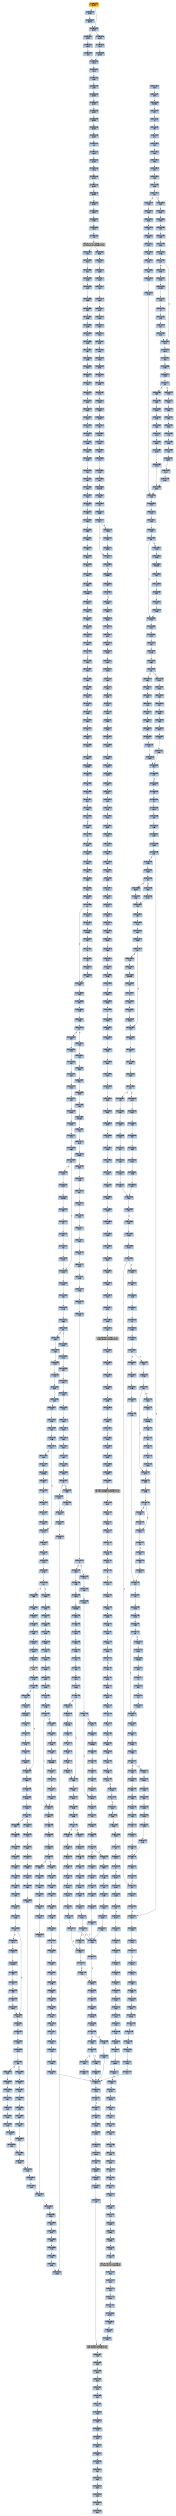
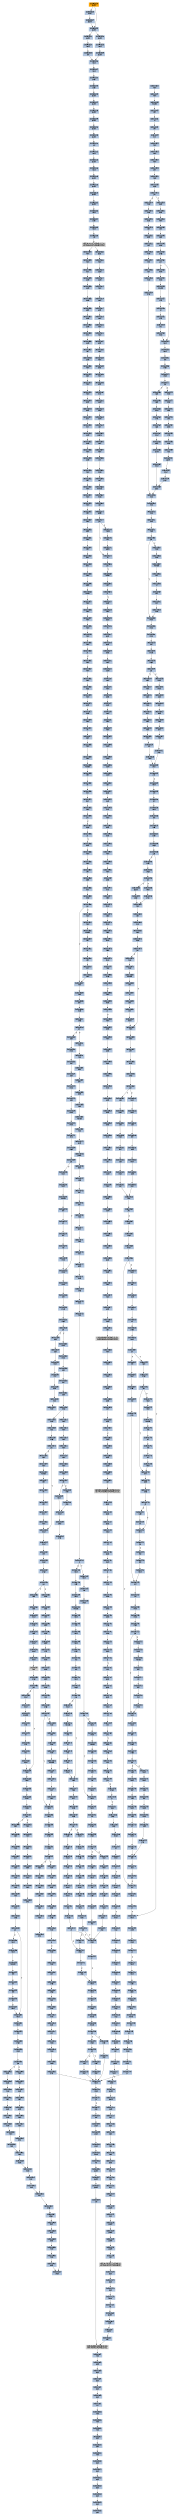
(52, 1414) -> (58, 1414)
